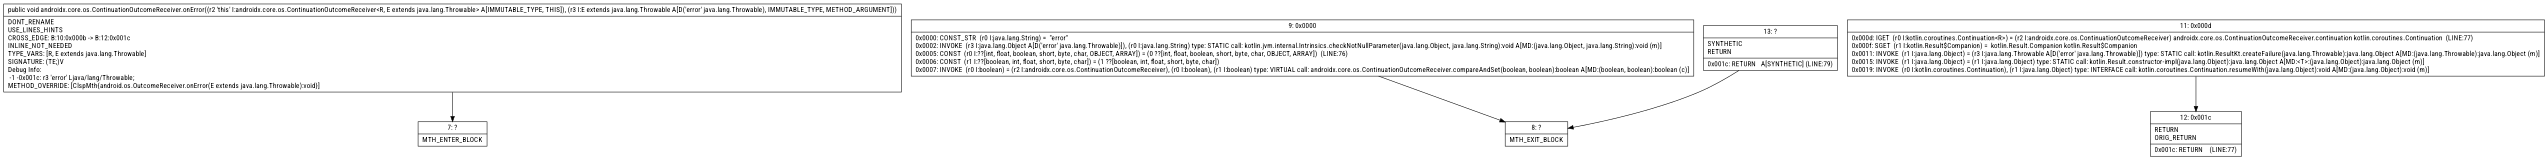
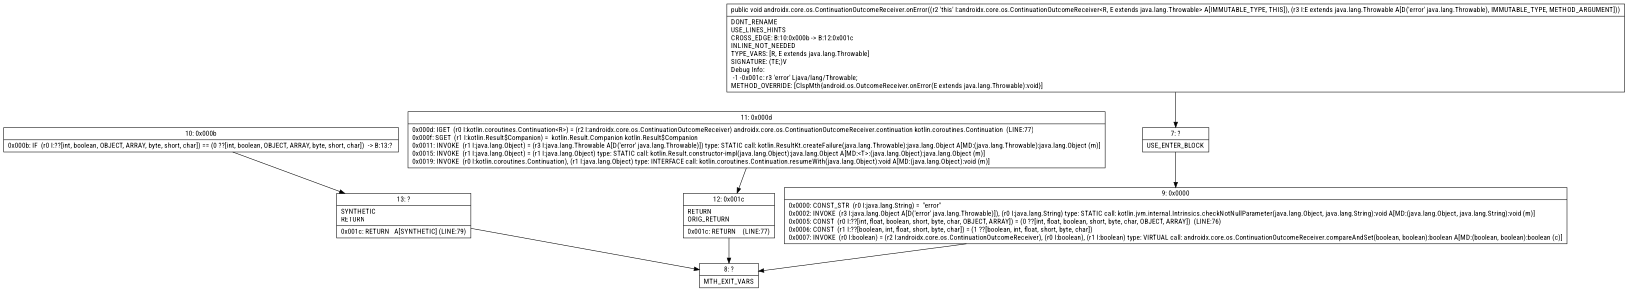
none -> (201, 140)
(453, 140) -> (1176, 146)
(1536, 140) -> (729, 281)
none -> (1176, 167)
none -> (729, 248)
